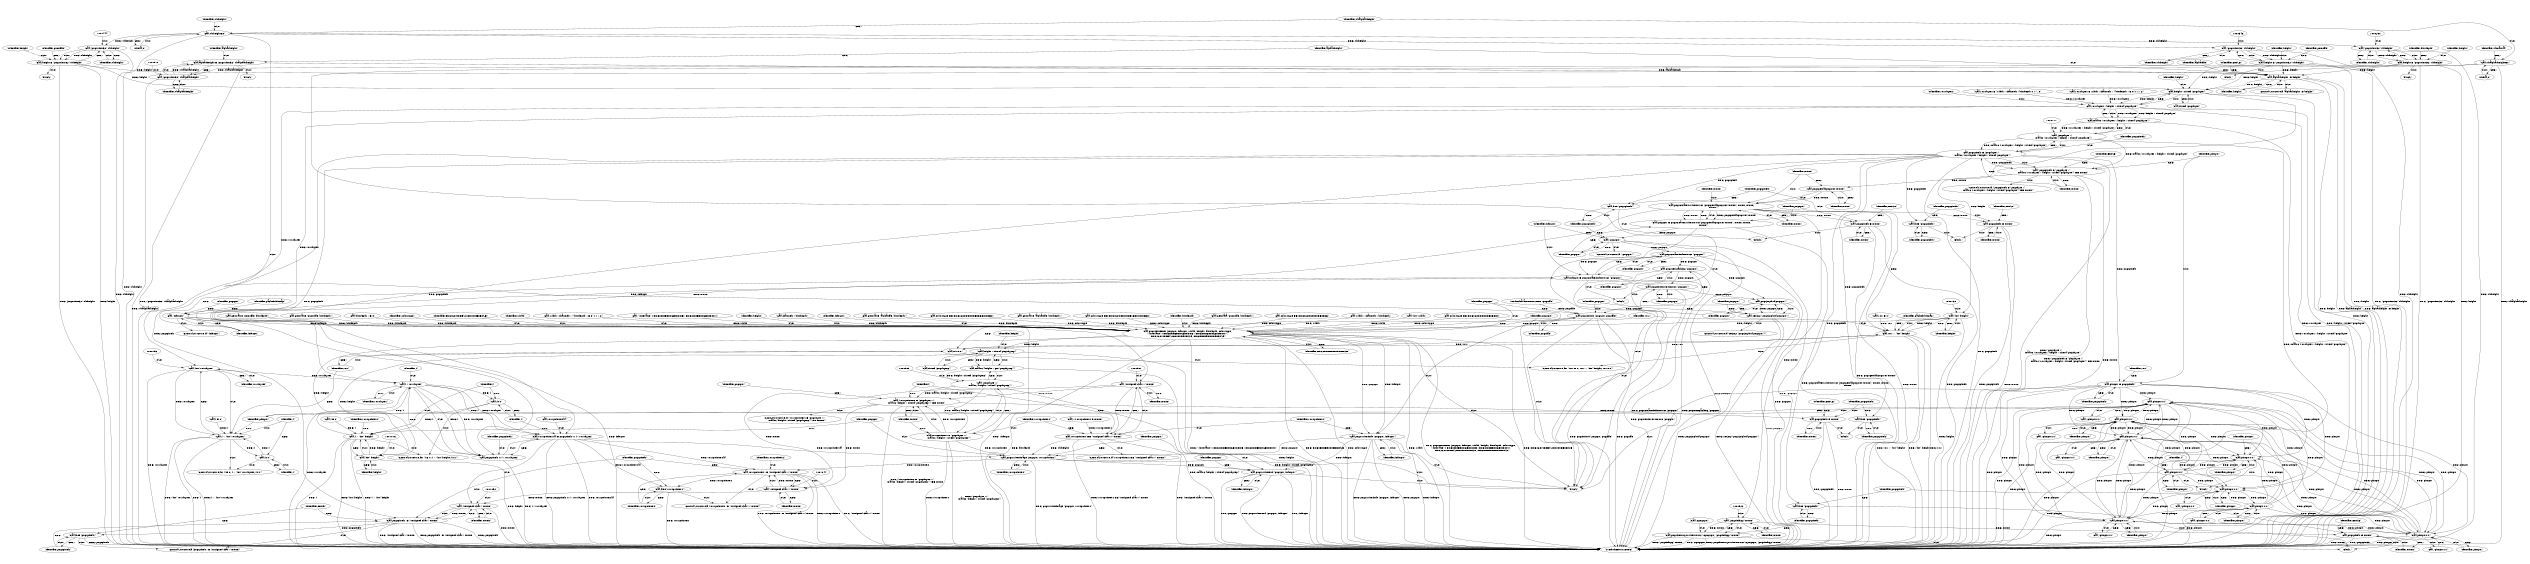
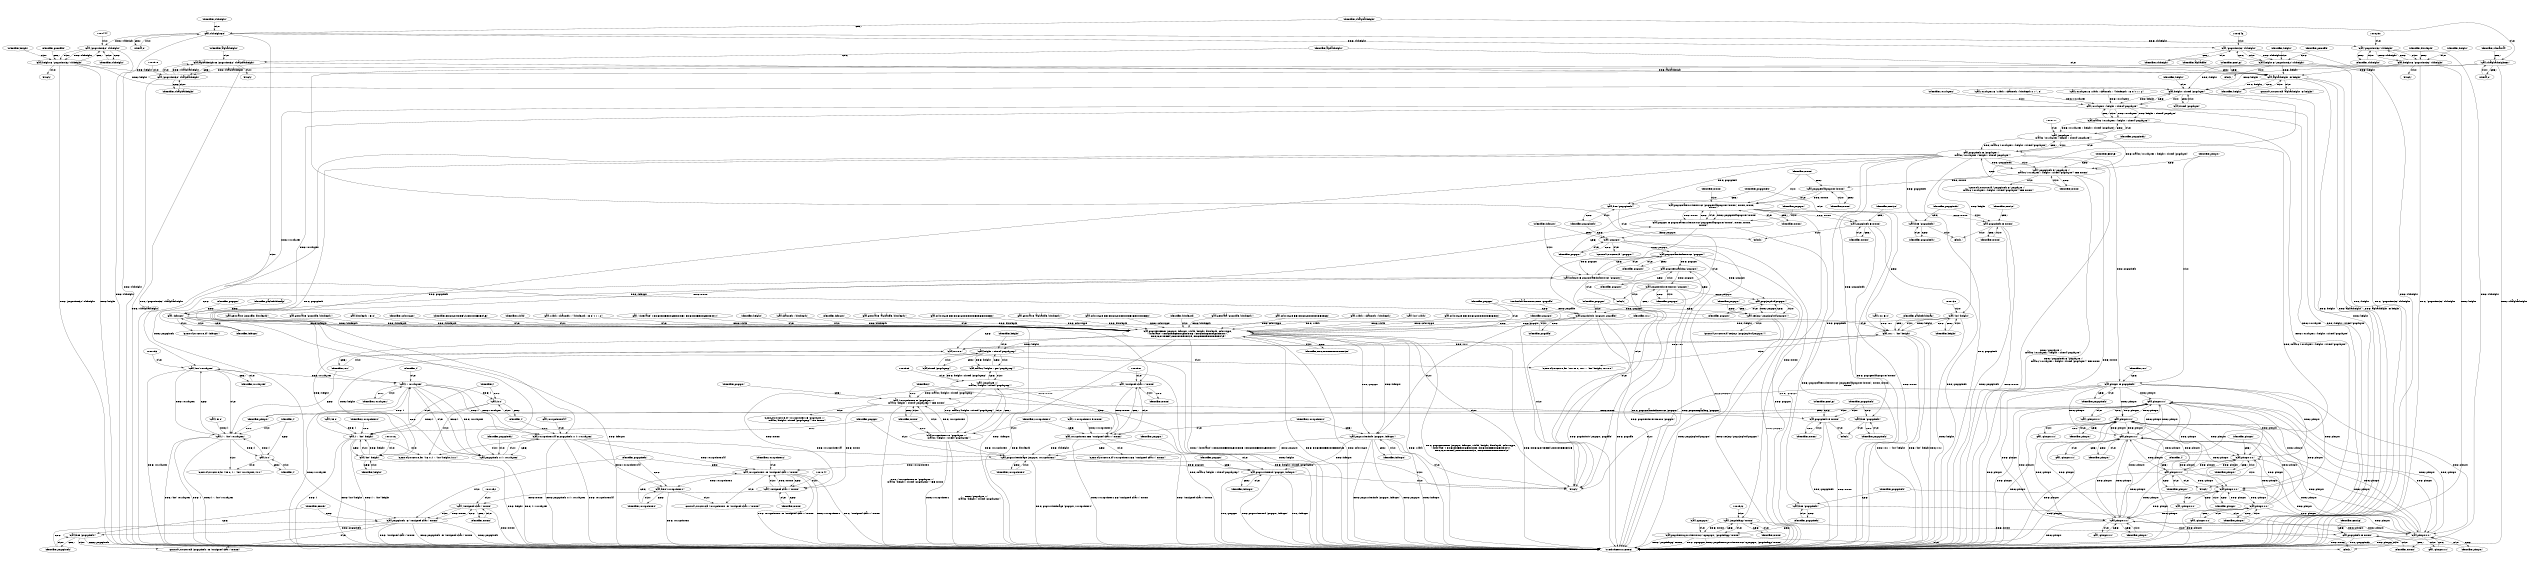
(505, 469) -> (490, 444)
